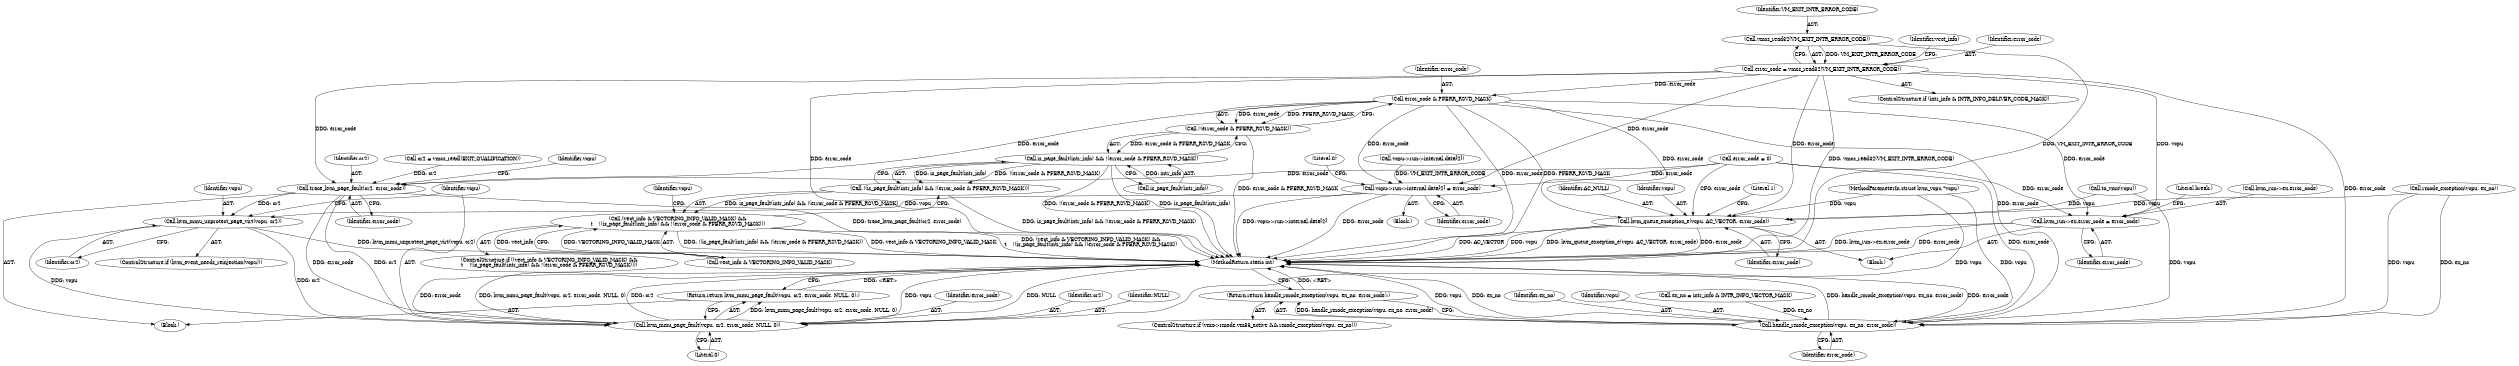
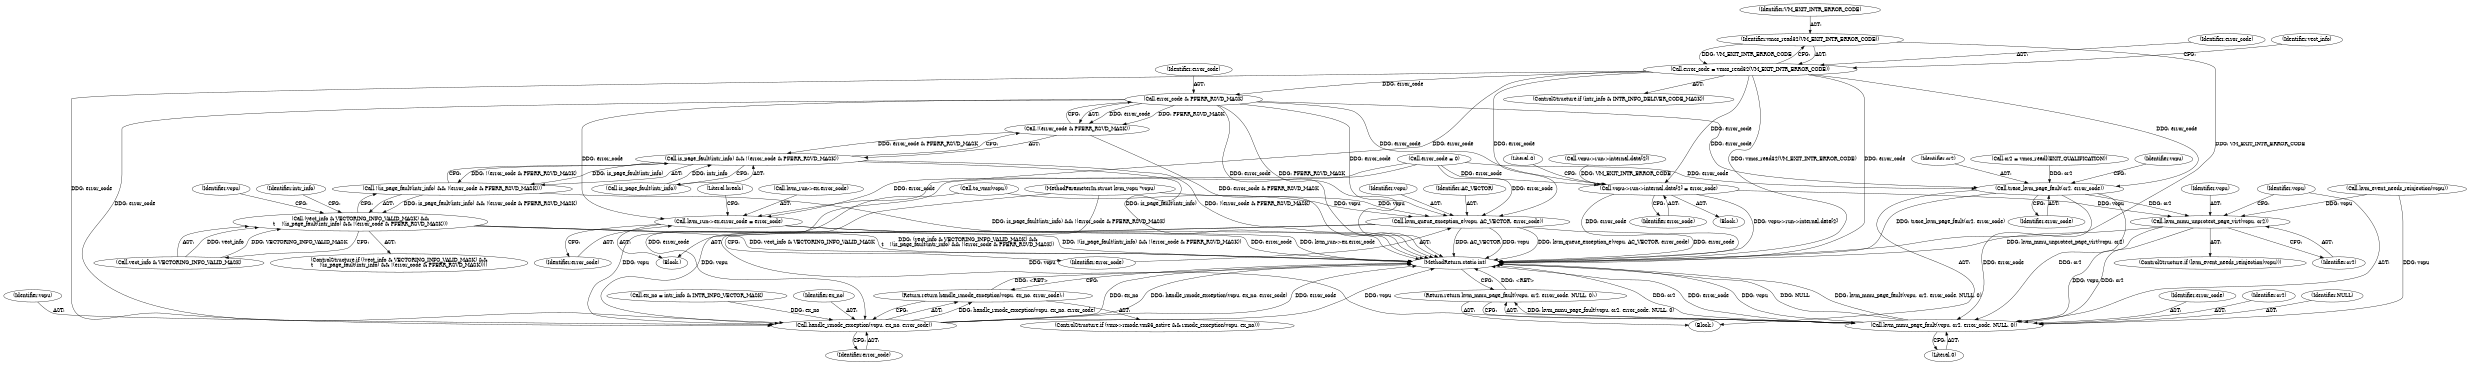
(1807, 40) -> (1810, 40)
(2170, 144) -> (1453, 144)
none -> (291, 189)
(1584, 189) -> (1465, 189)
(1720, 189) -> (1533, 189)
(1763, 189) -> none
none -> (2397, 189)
(2454, 189) -> none
